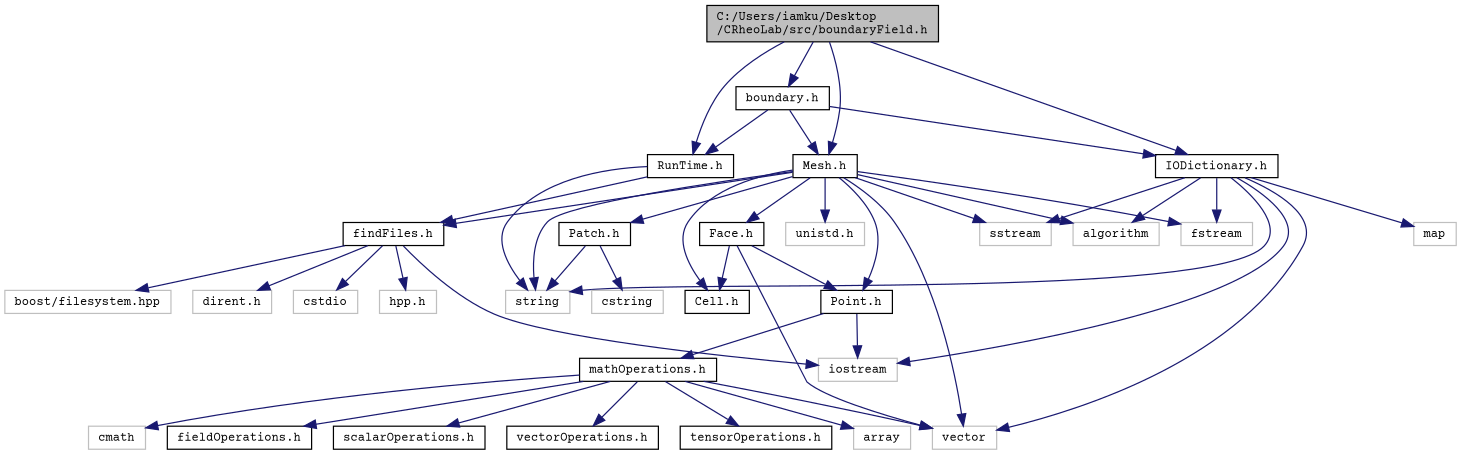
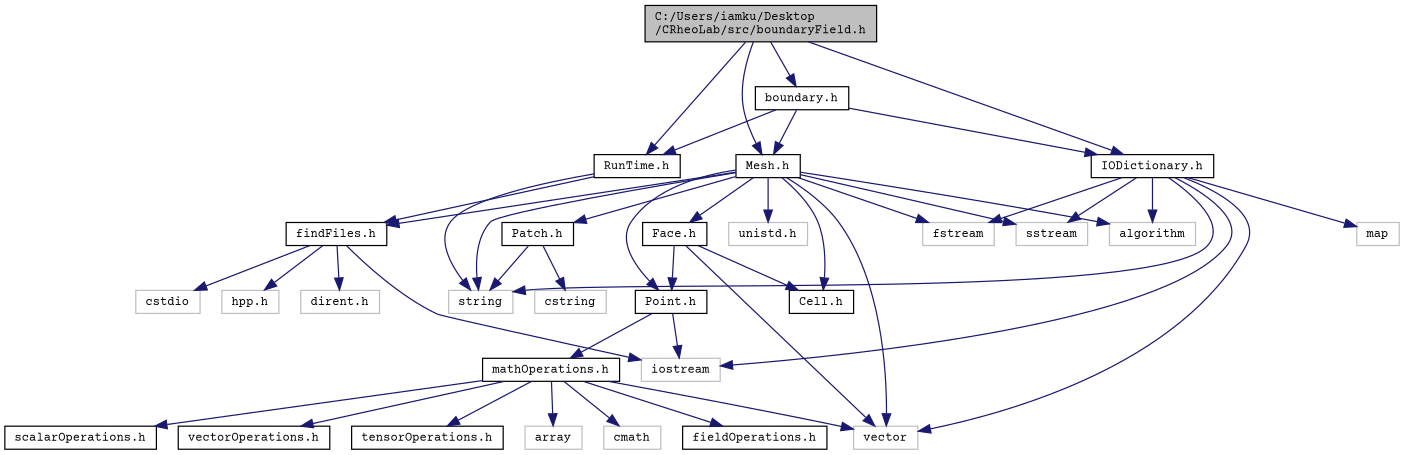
(88, 302) -> none
